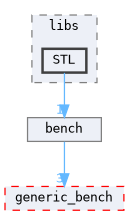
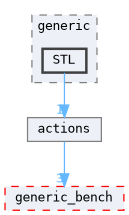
(64, 27) -> (64, 27)
(64, 130) -> (64, 130)
